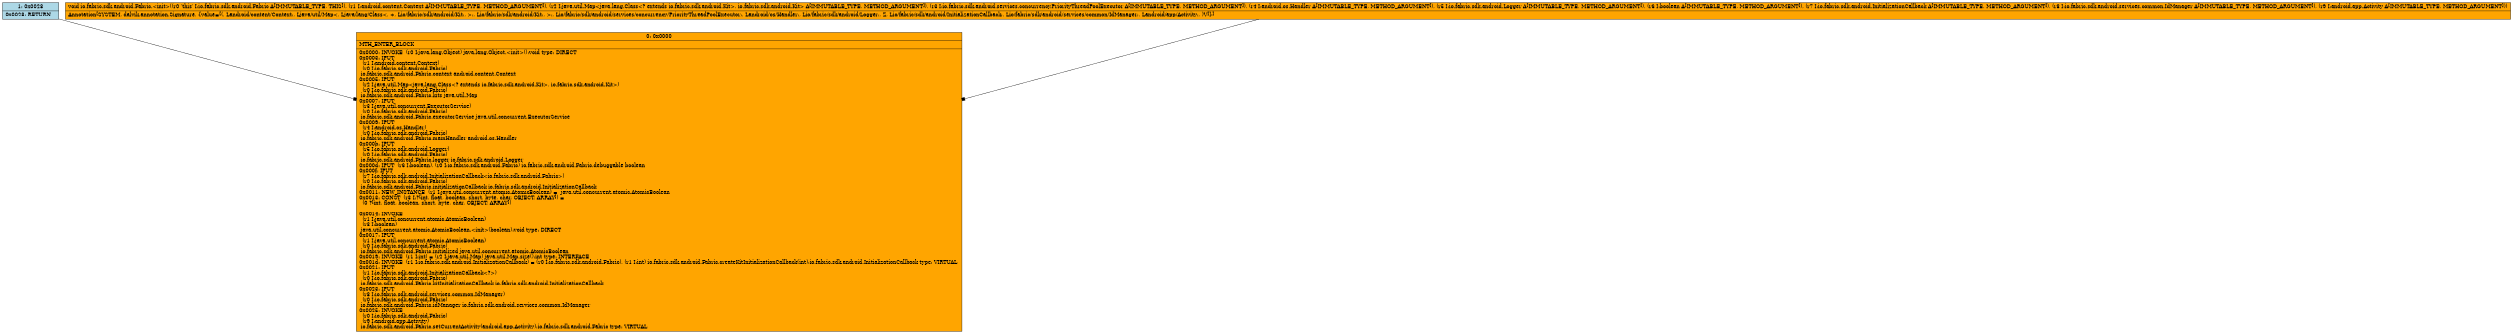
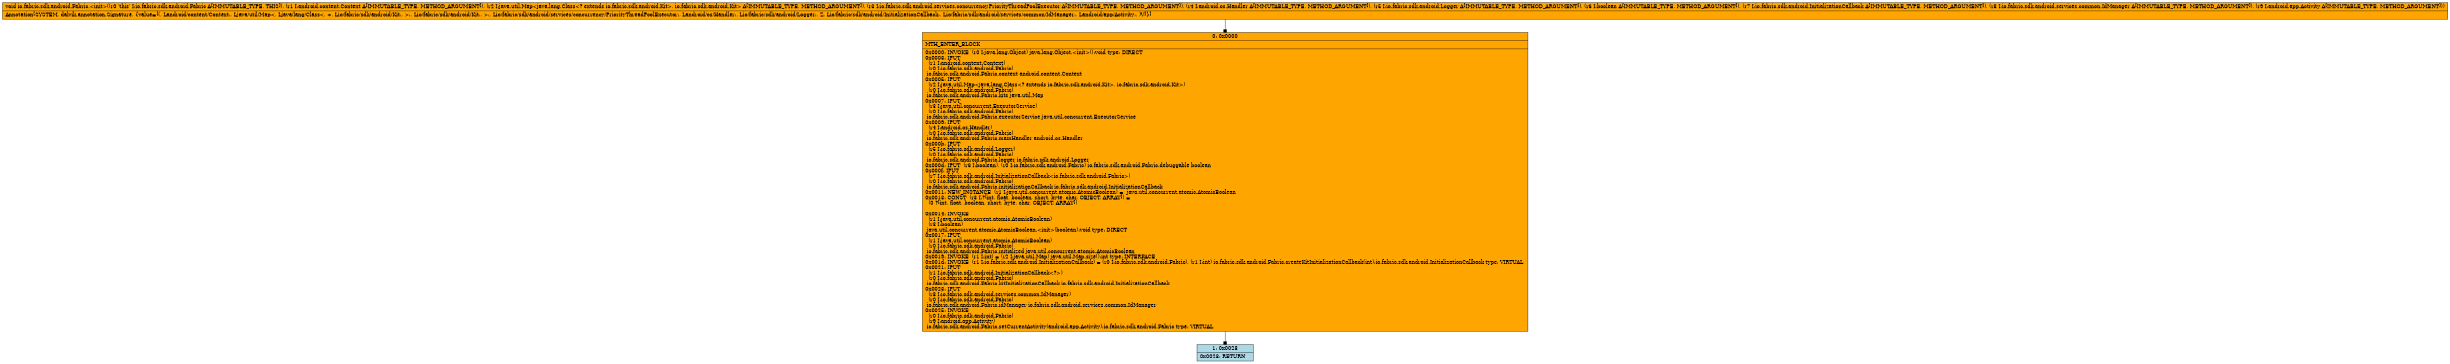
(206, 59) -> (1225, 336)
